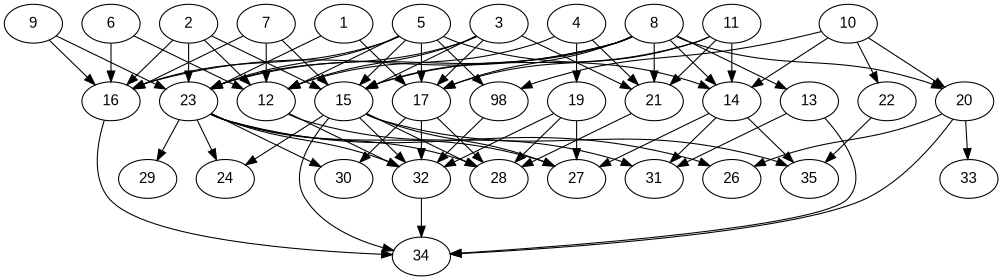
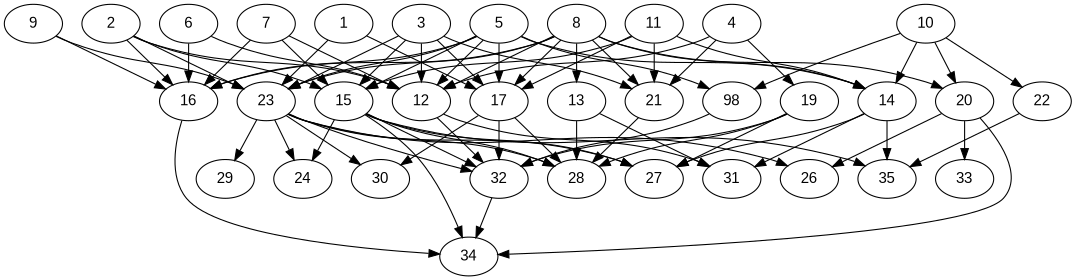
(505, 62) -> (504, 60)
(702, 232) -> (577, 131)
